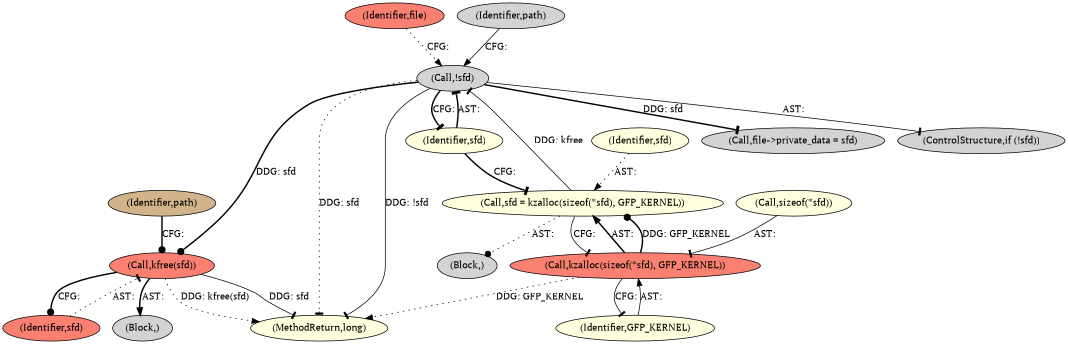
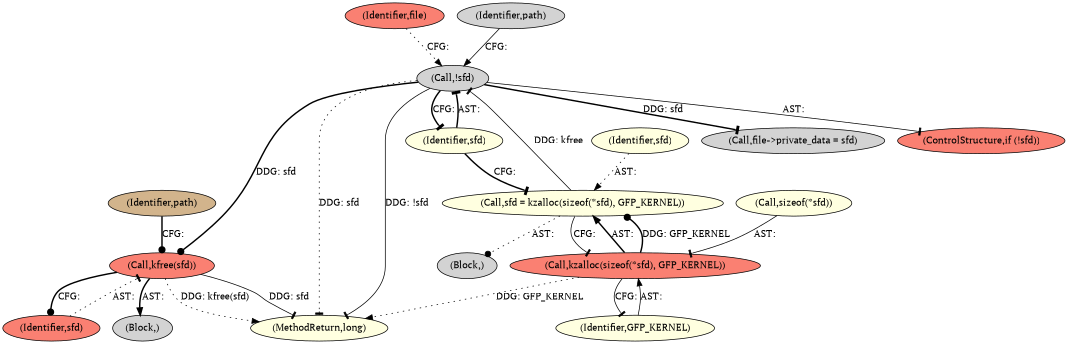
(981, 141) -> (981, 141)
